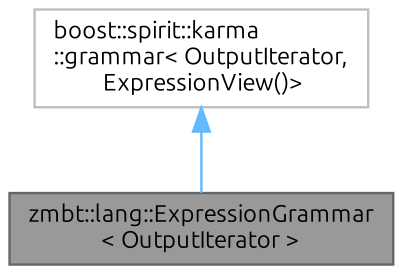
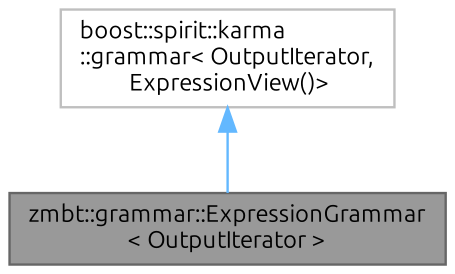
(201, 229) -> (228, 229)
